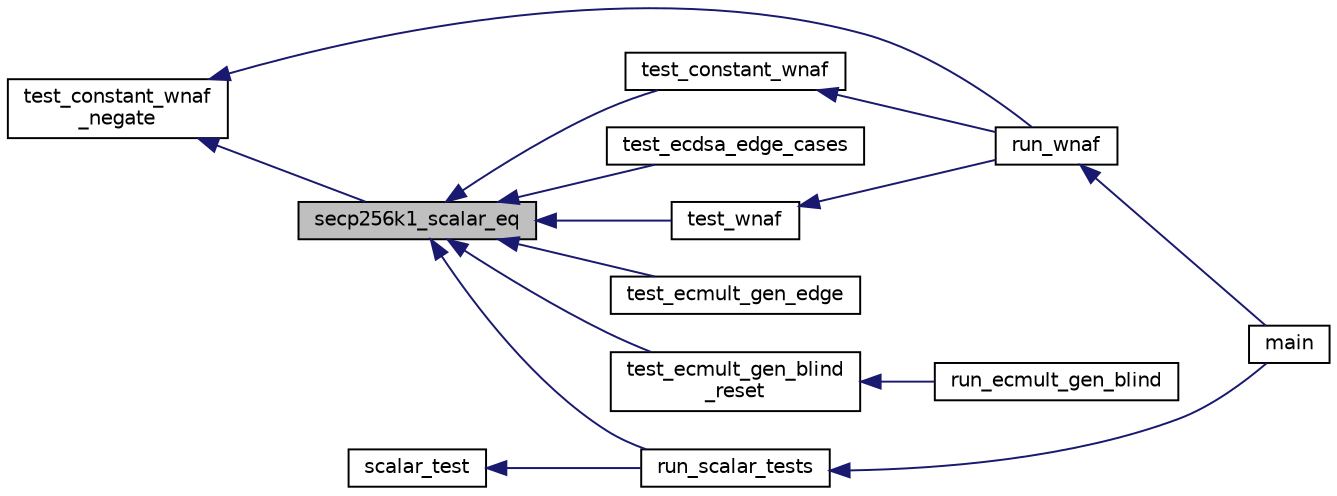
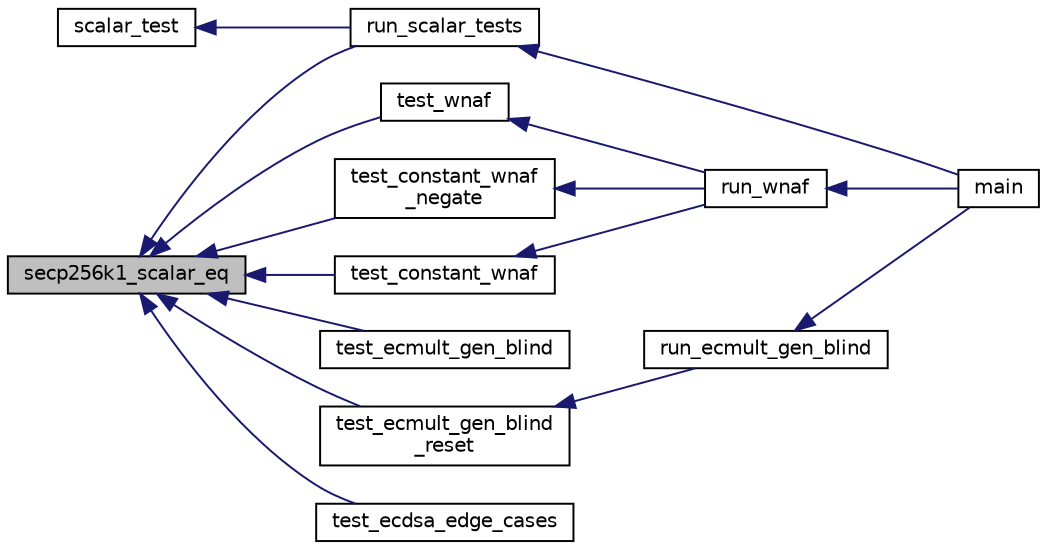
(291, 174) -> (276, 235)
none -> (891, 263)
(735, 295) -> (445, 350)
